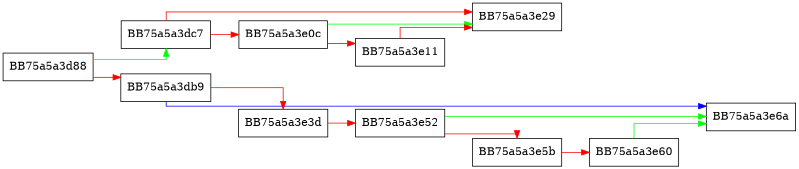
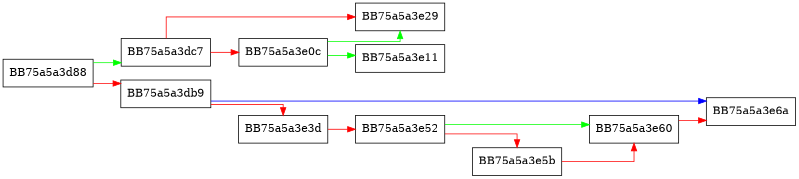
(427, 27) -> none
(338, 43) -> (338, 55)
(572, 116) -> (513, 125)
(659, 124) -> (689, 120)
